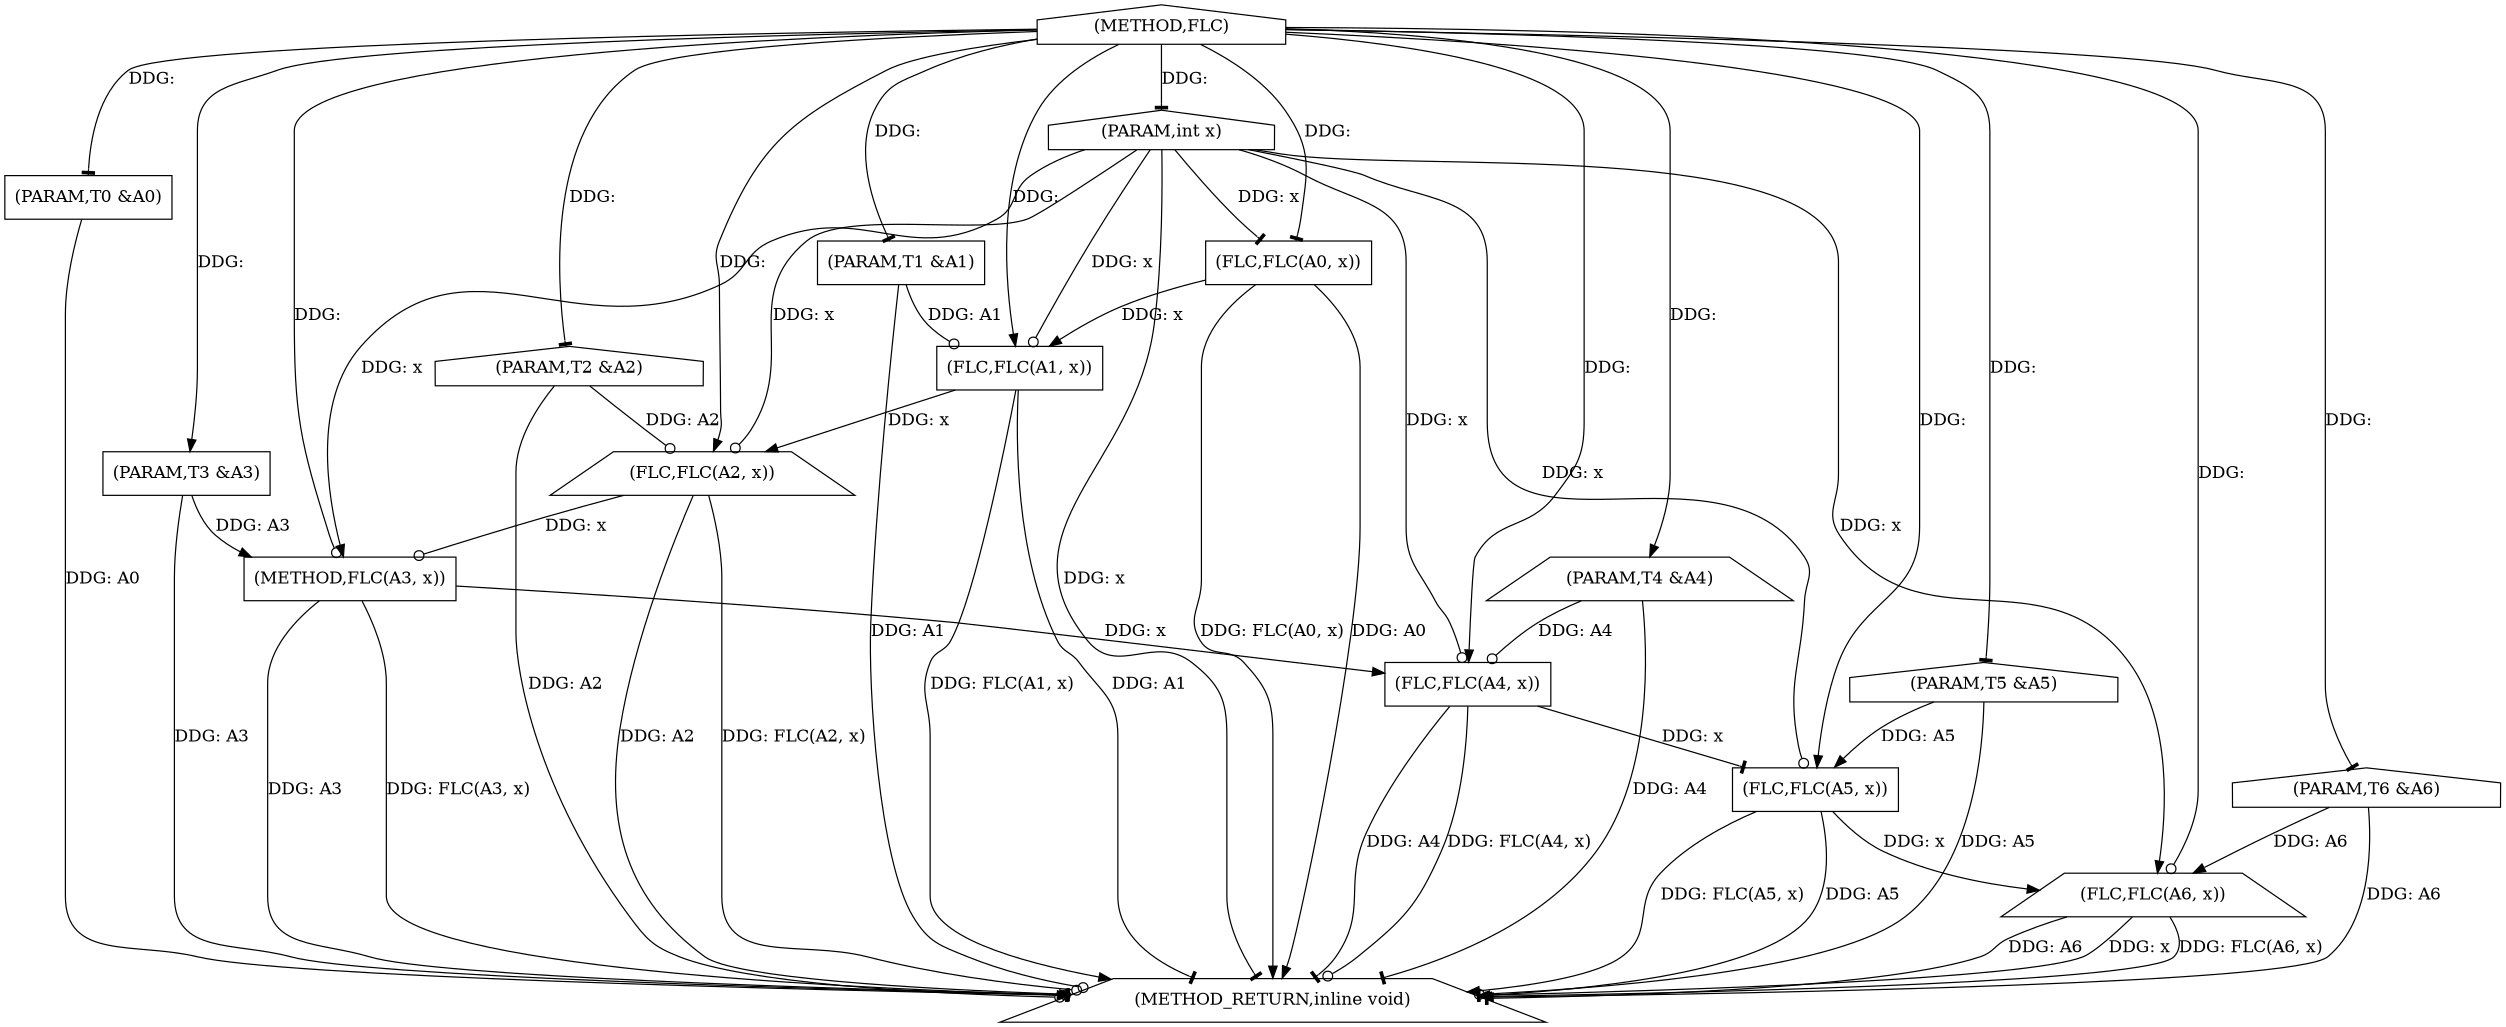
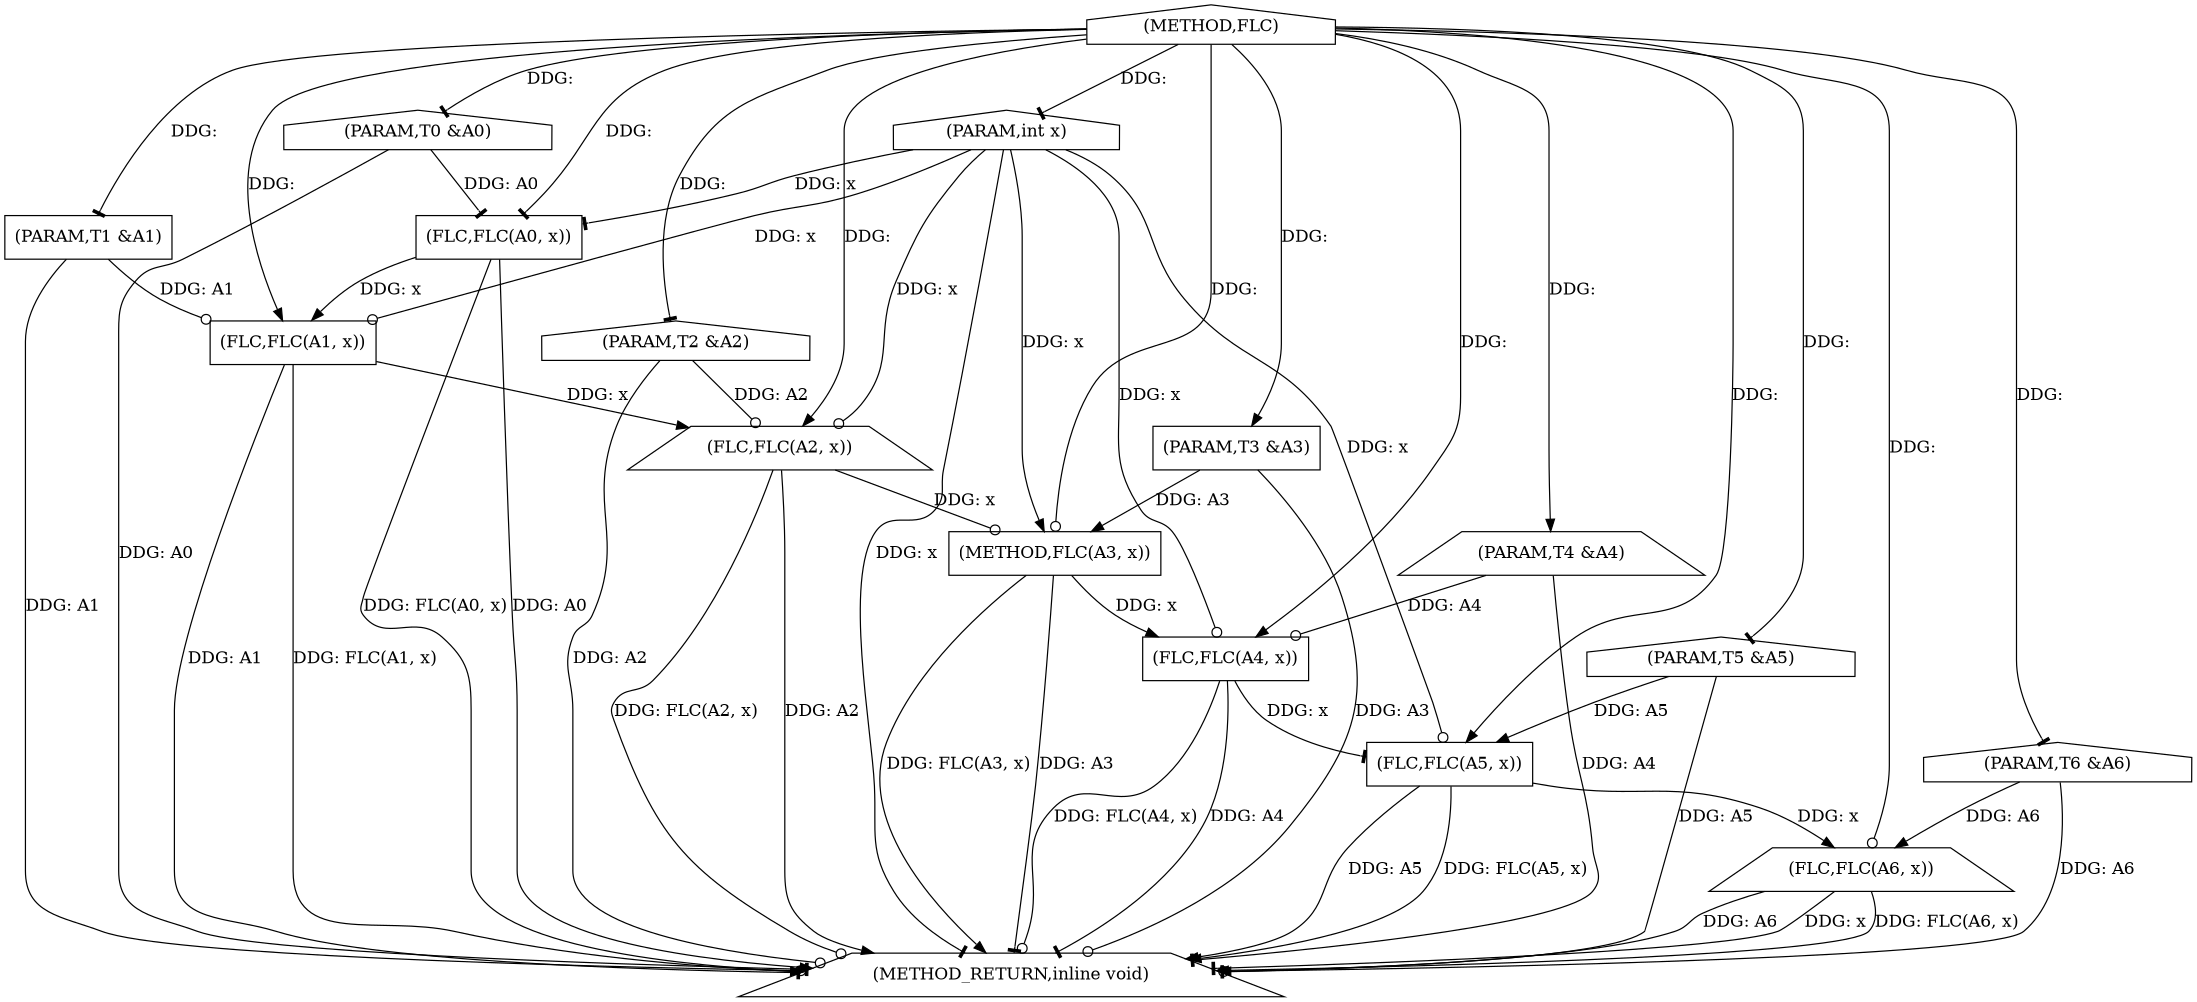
none -> (455, 180)
(88, 197) -> (418, 132)
(1838, 357) -> none
